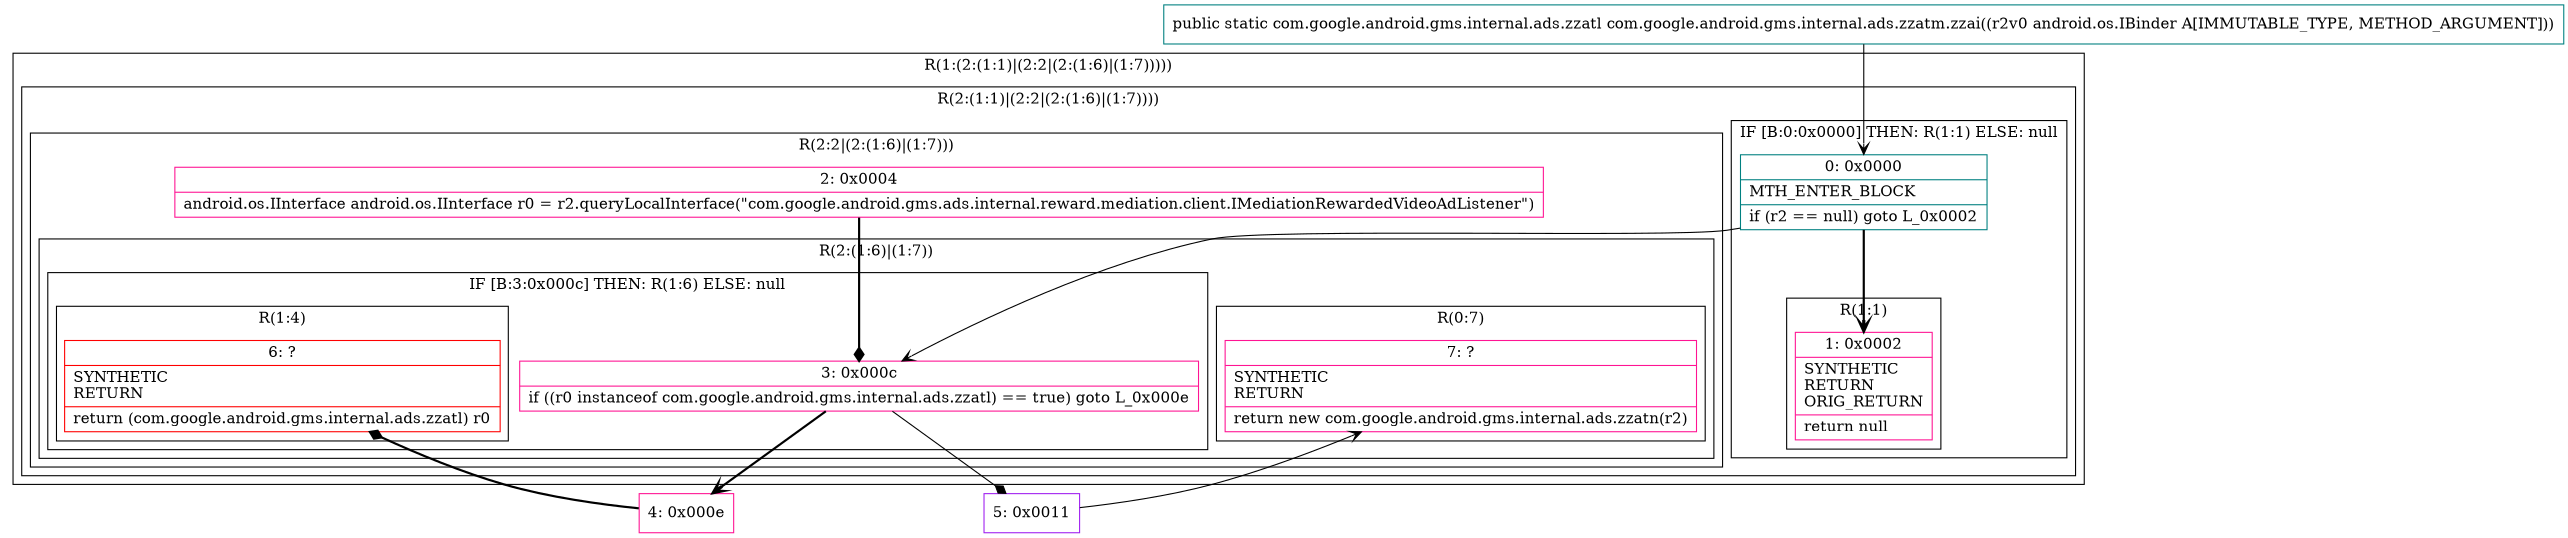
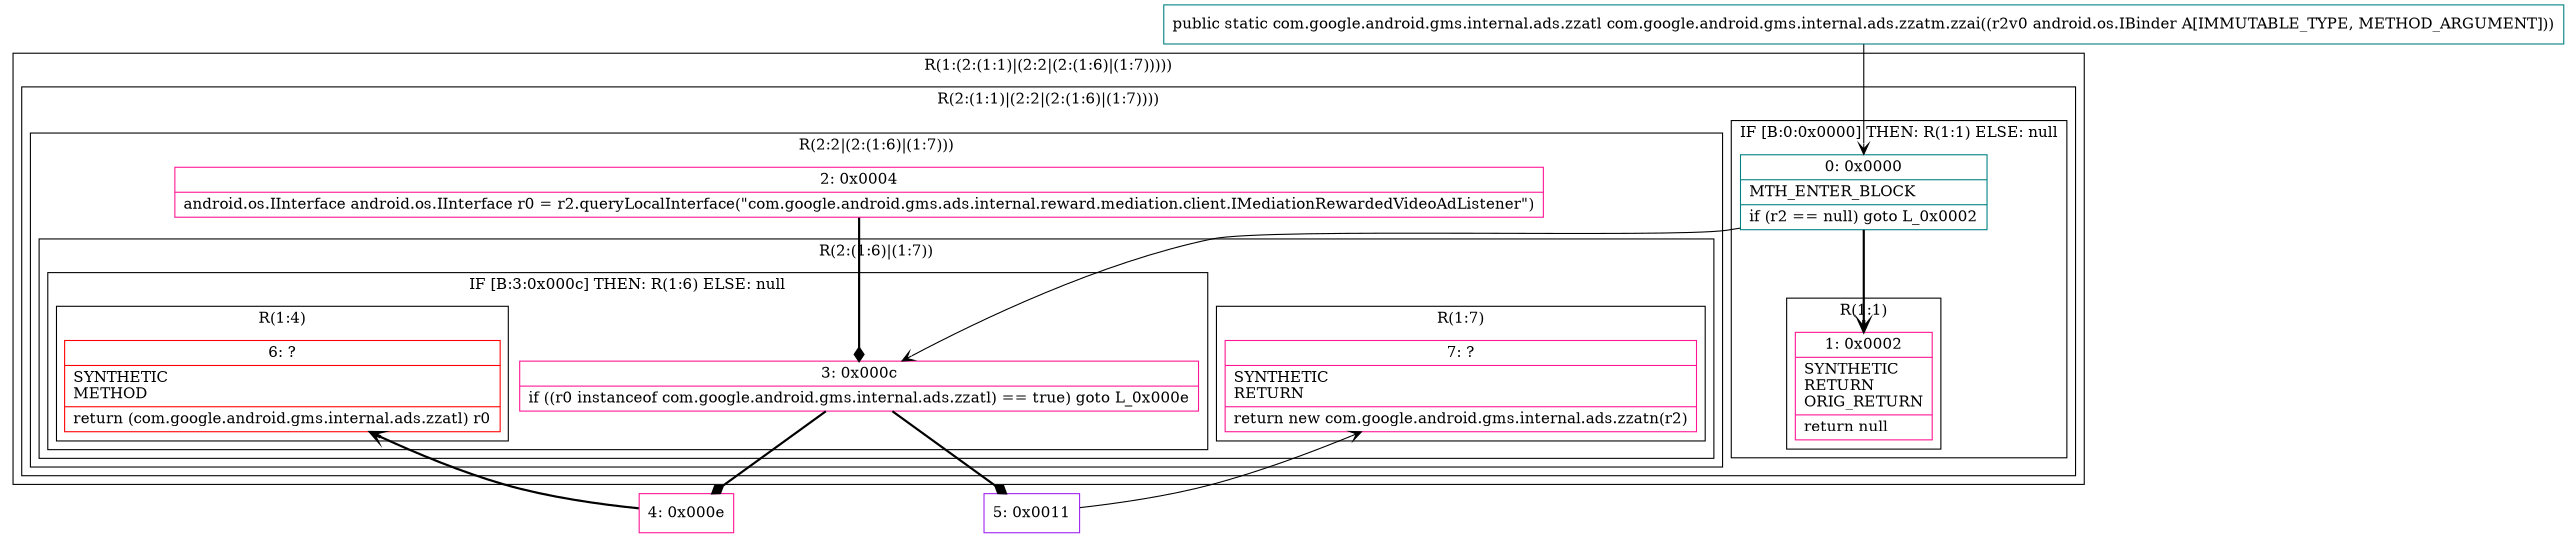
(1461, 319) -> (1461, 319)
(109, 394) -> (111, 394)
(784, 442) -> (782, 443)
(936, 443) -> (936, 443)
(533, 492) -> (532, 492)
